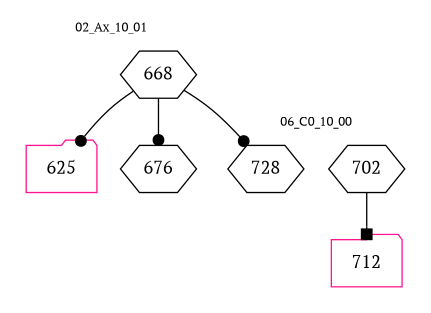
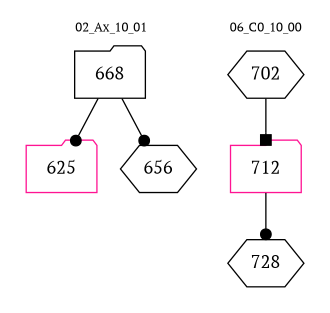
(158, 75) -> (110, 75)
(226, 122) -> (266, 211)
(158, 169) -> (158, 169)
